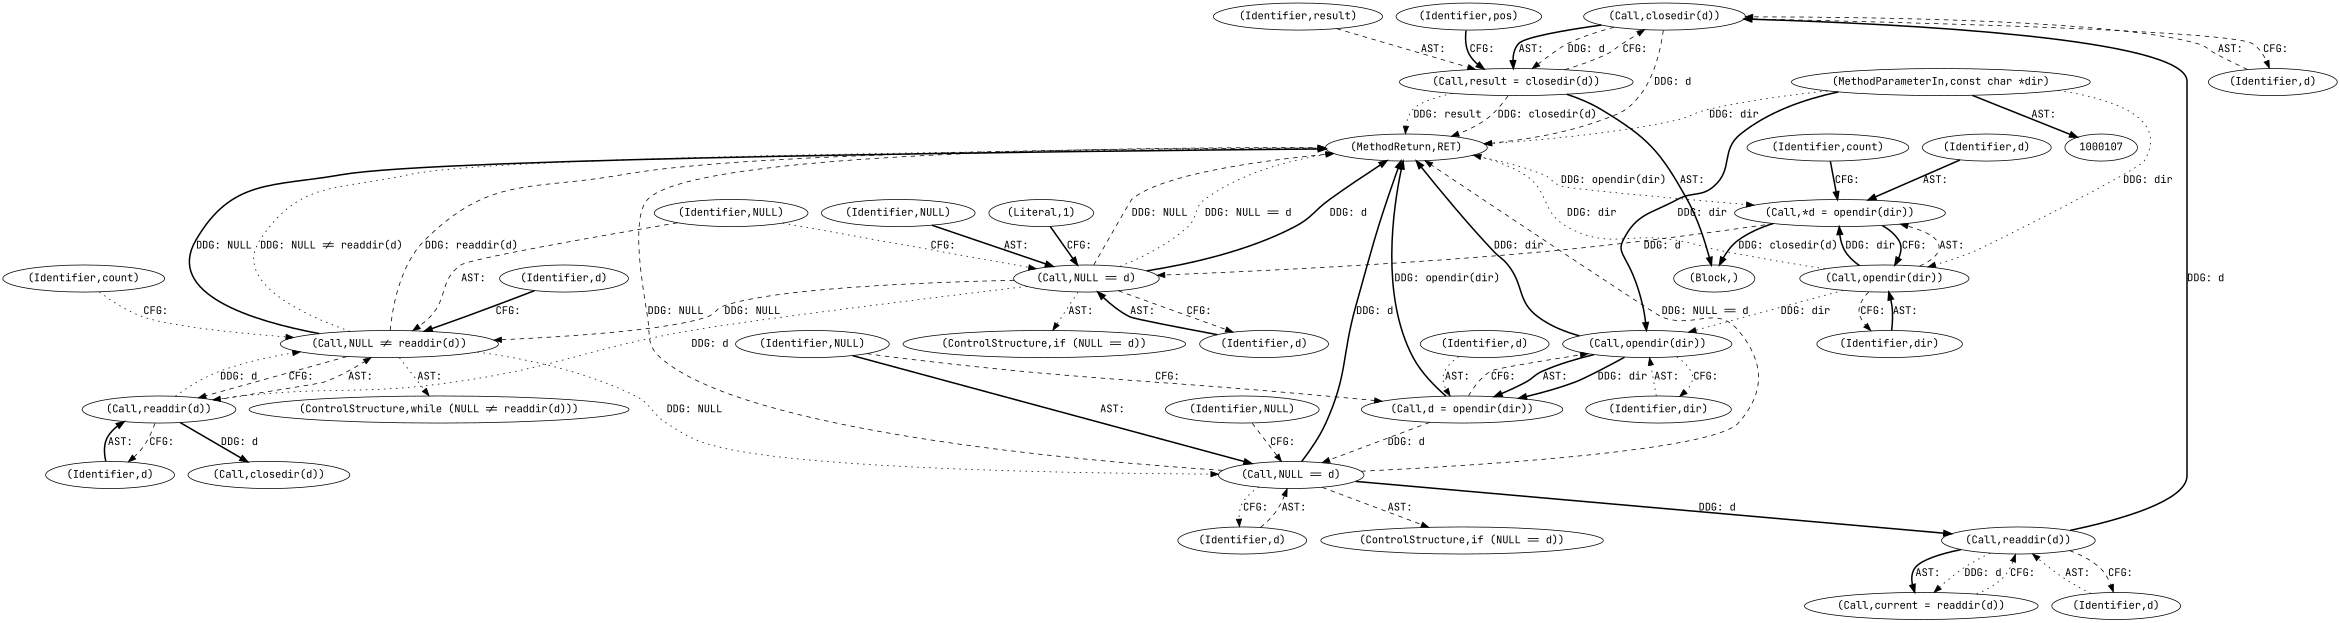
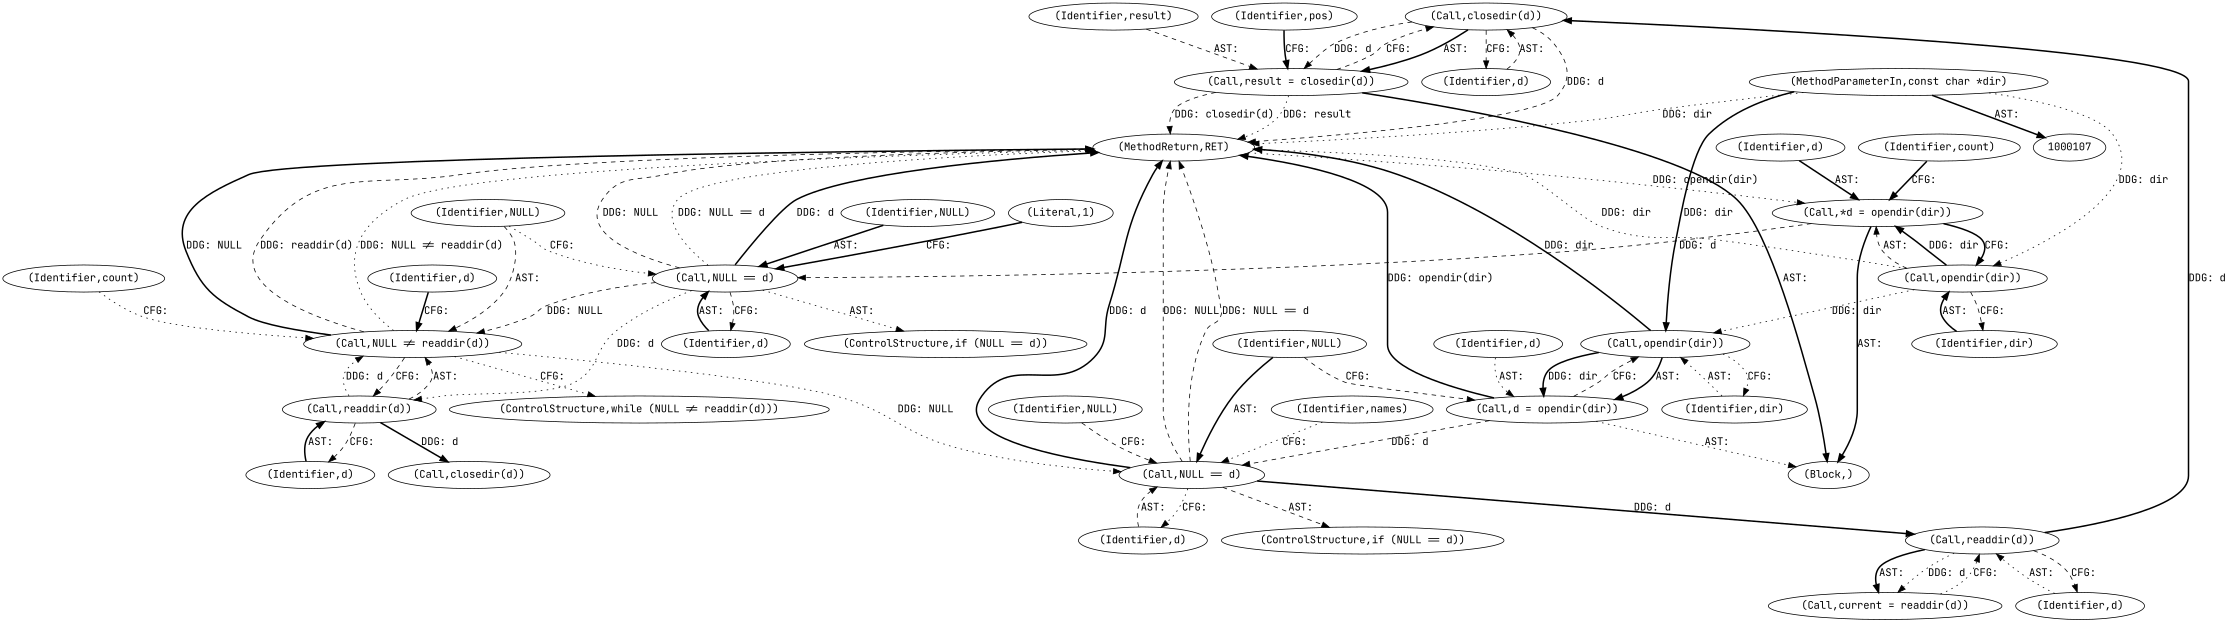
(1788, 246) -> (1873, 344)
(433, 377) -> (556, 377)
none -> (1352, 410)
none -> (1692, 443)
